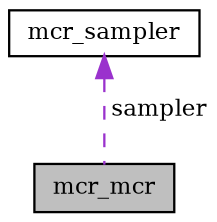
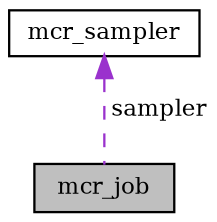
(104, 188) -> (104, 188)
